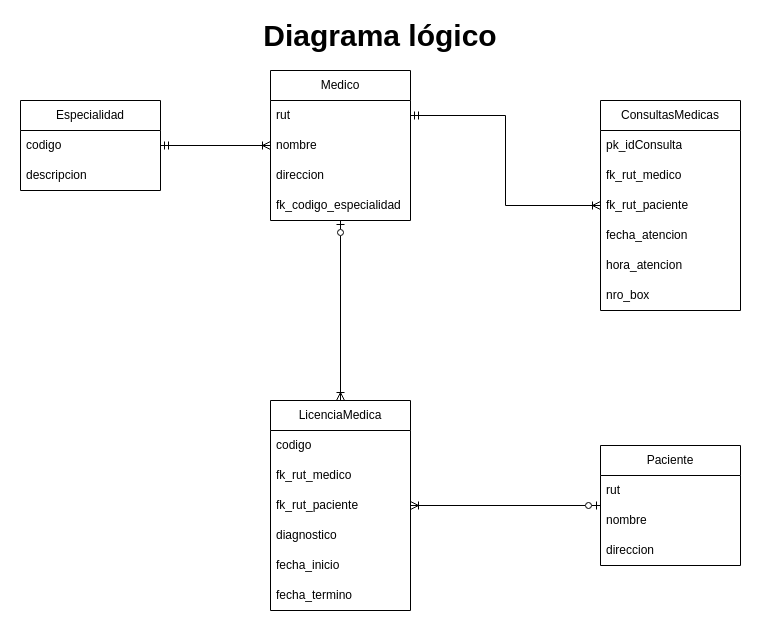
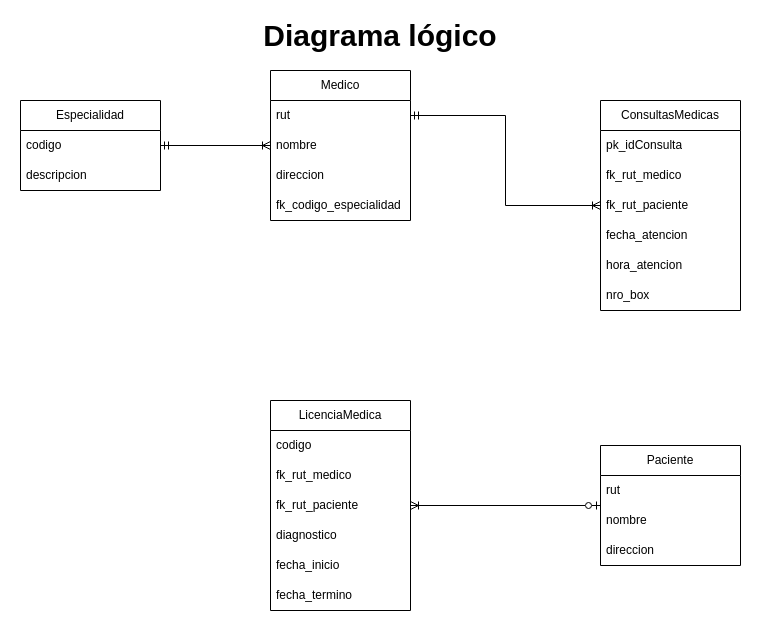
(341, 318) -> none
